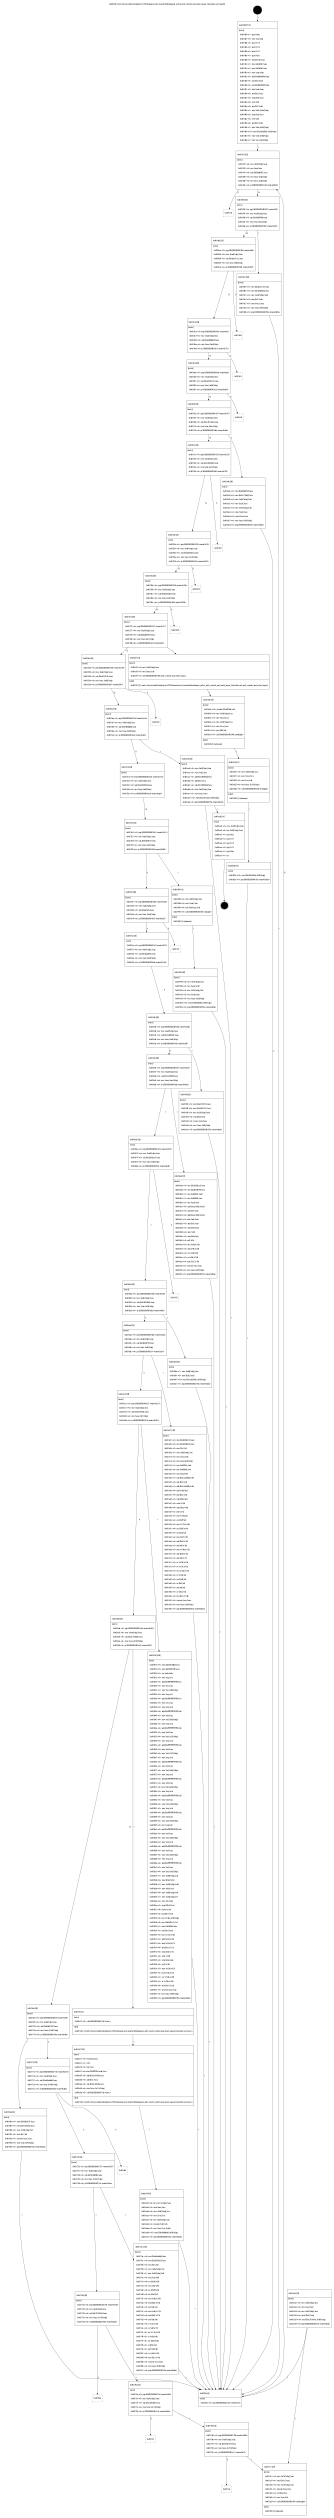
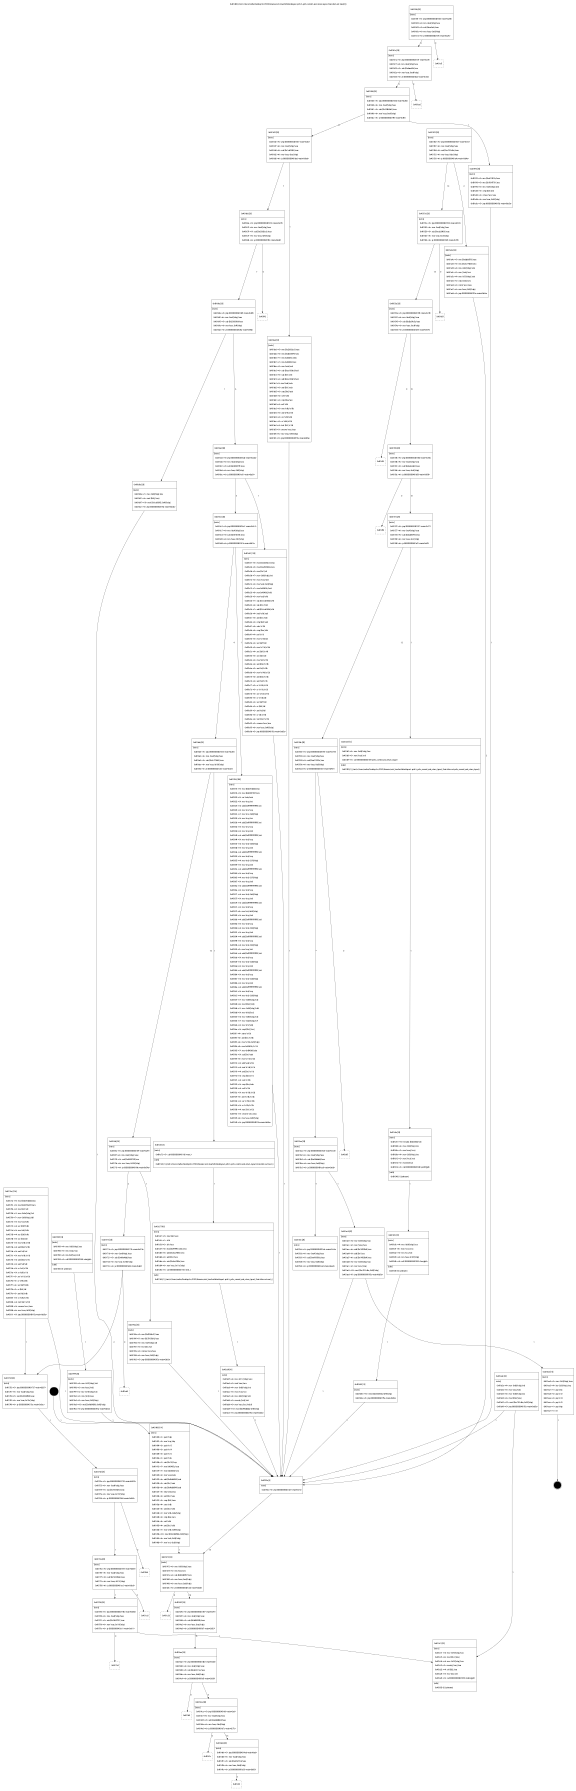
none -> (417, 105)
(259, 295) -> none
(209, 396) -> none
(146, 836) -> none
(117, 2223) -> (25, 1346)
